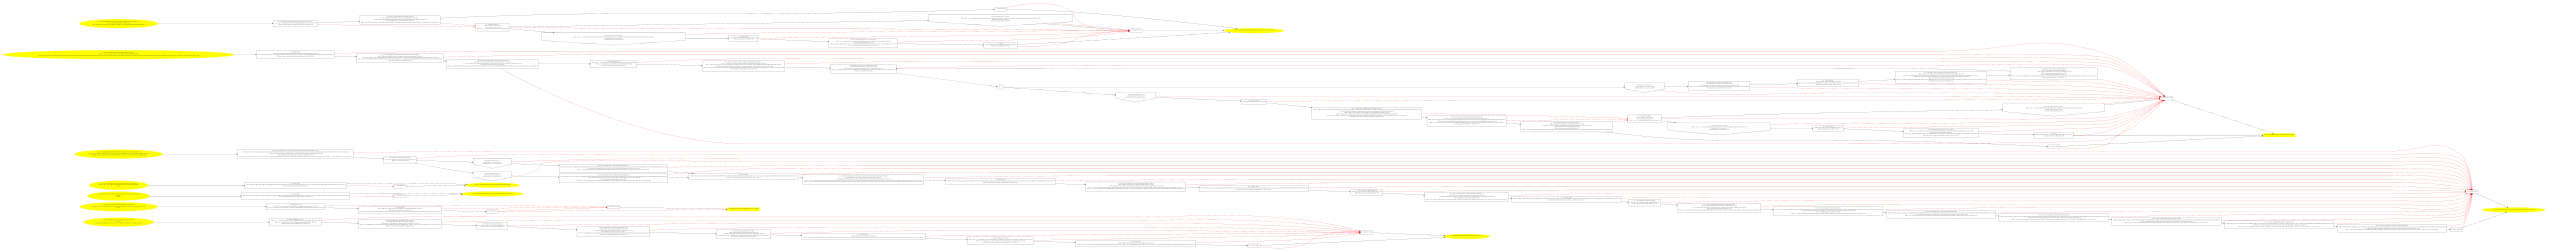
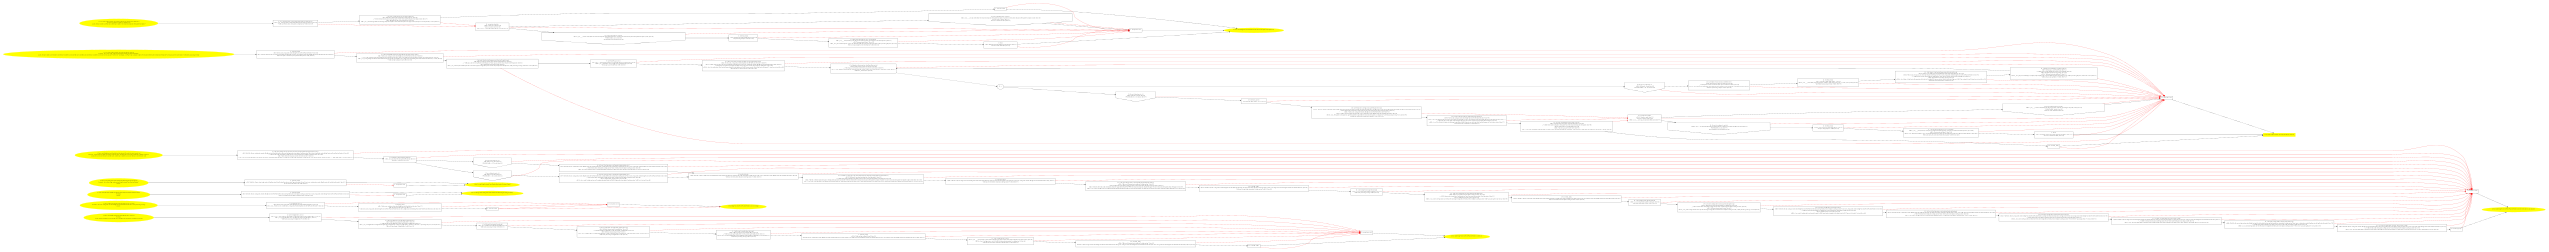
(743, 209) -> (743, 207)
